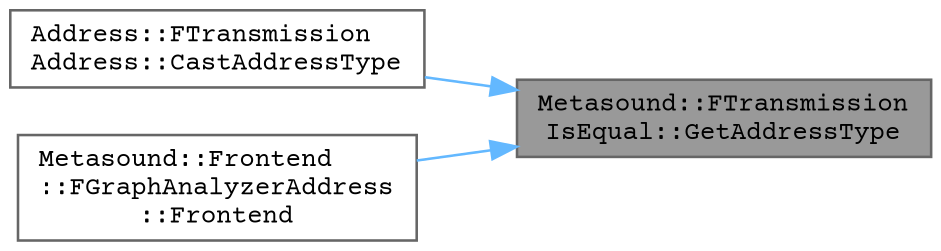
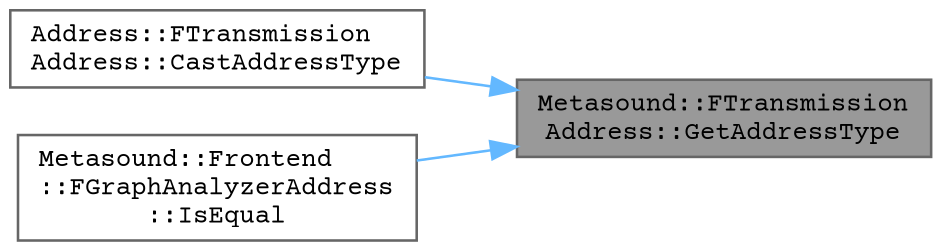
(724, 118) -> (724, 118)
(217, 188) -> (217, 188)
